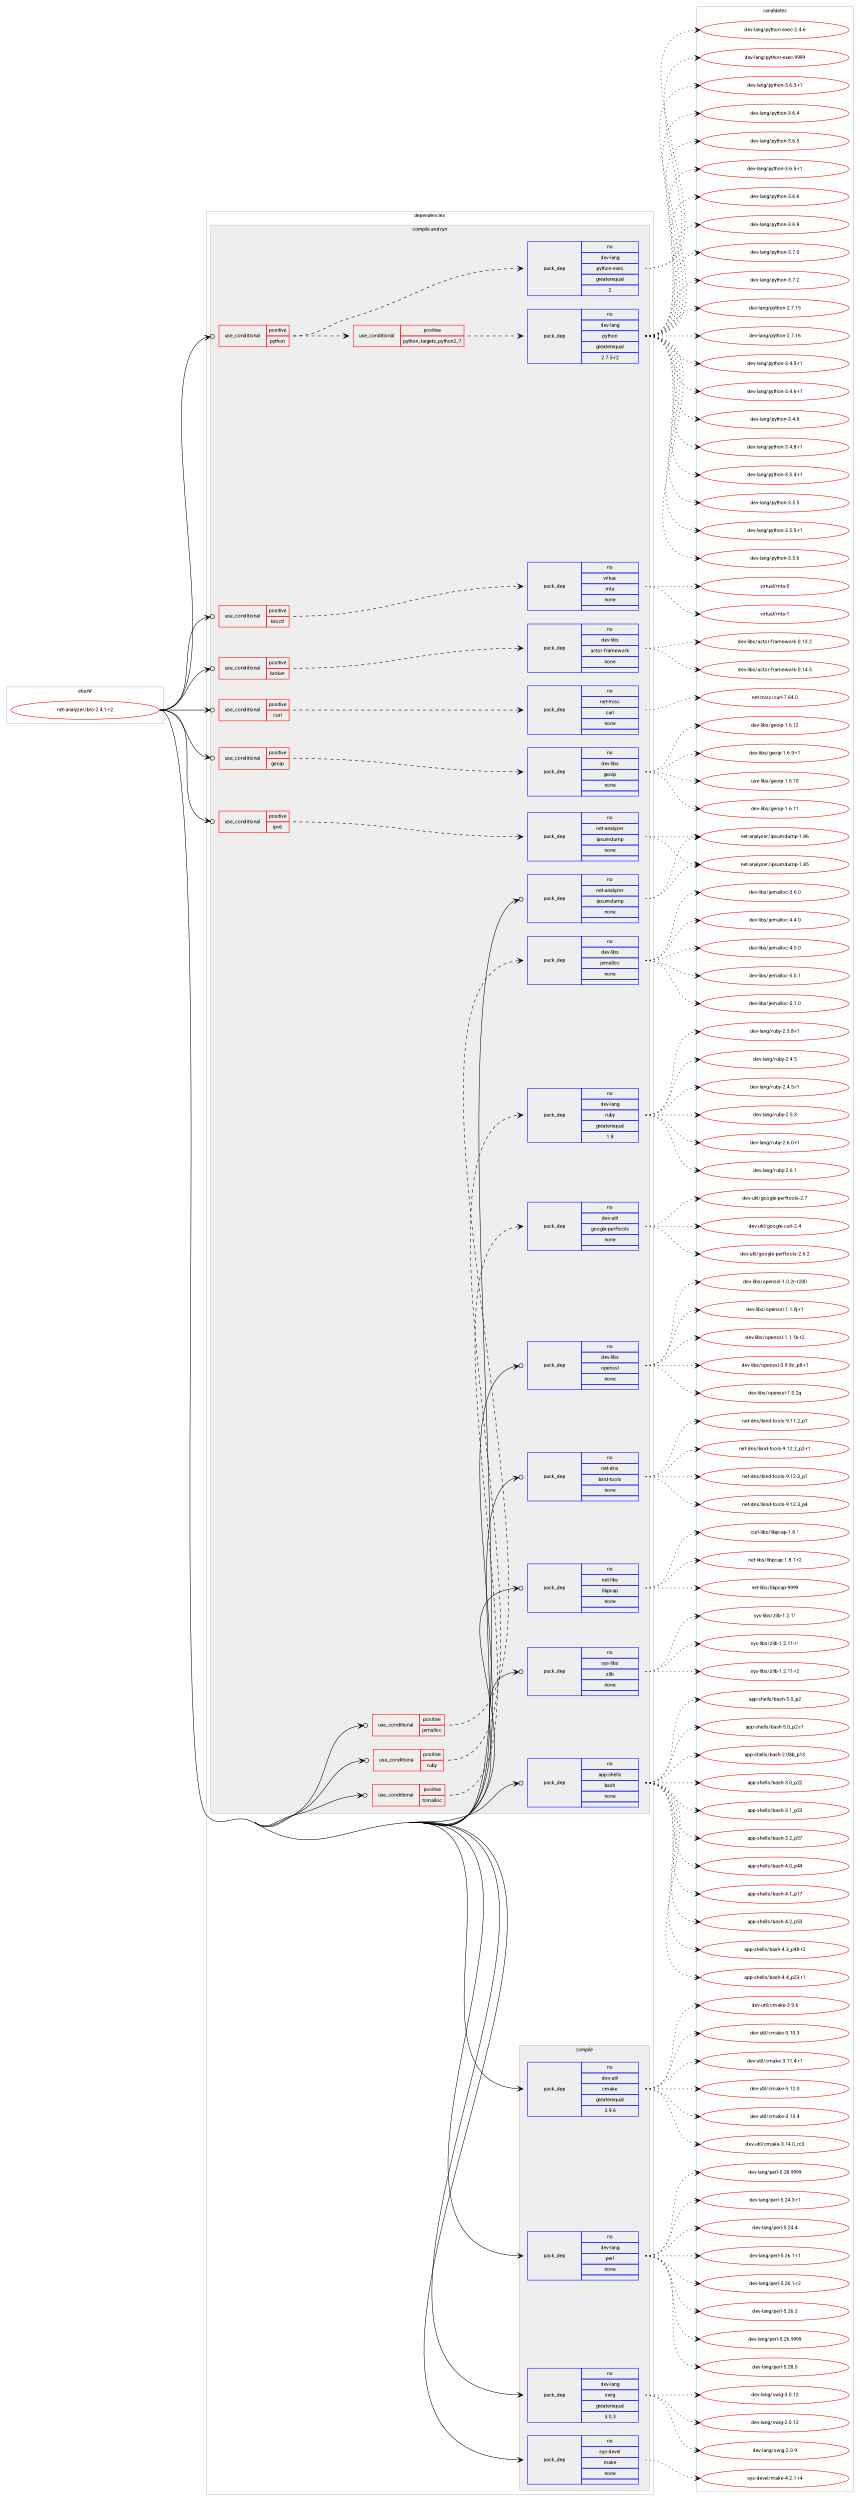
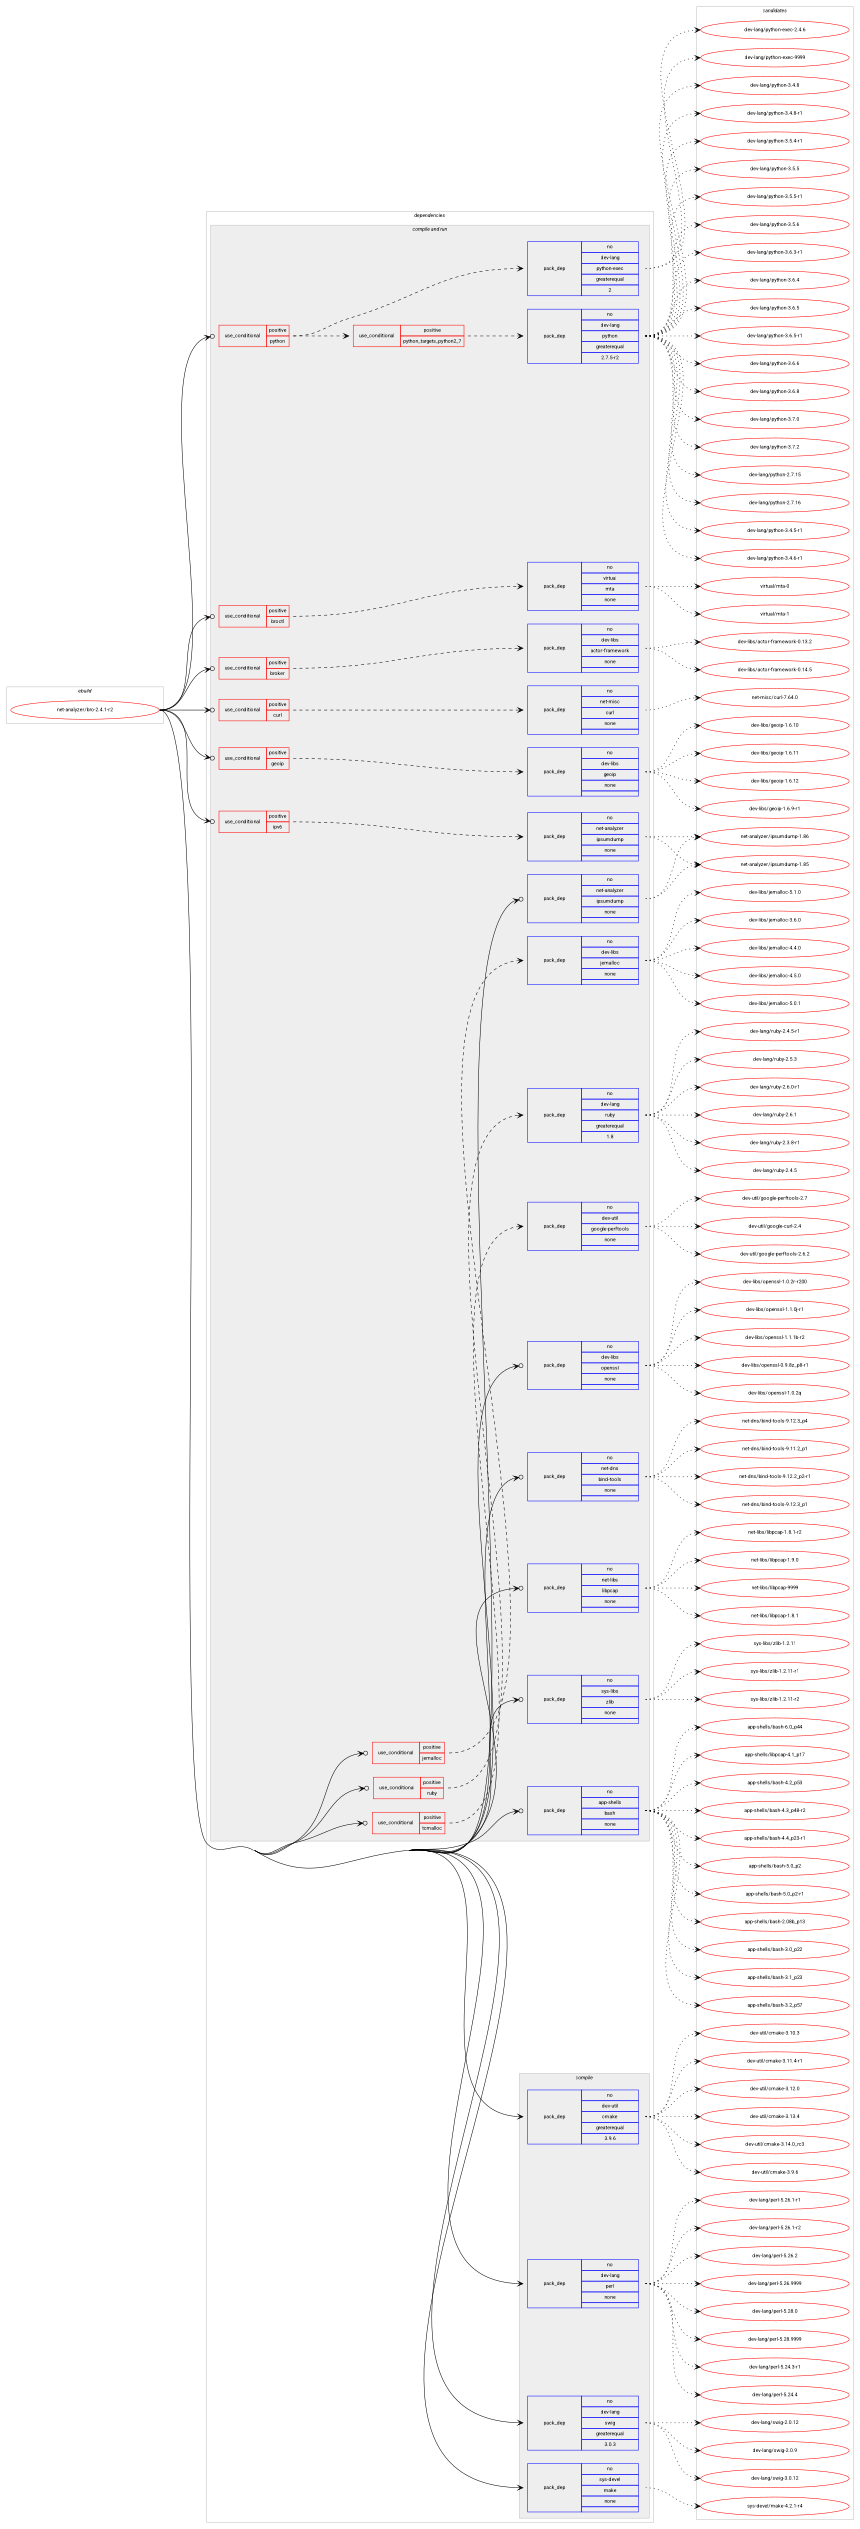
(775, 781) -> (775, 726)
(775, 1532) -> (775, 1616)
none -> (775, 1560)
(775, 1866) -> (775, 1727)
(775, 1894) -> (775, 1755)
